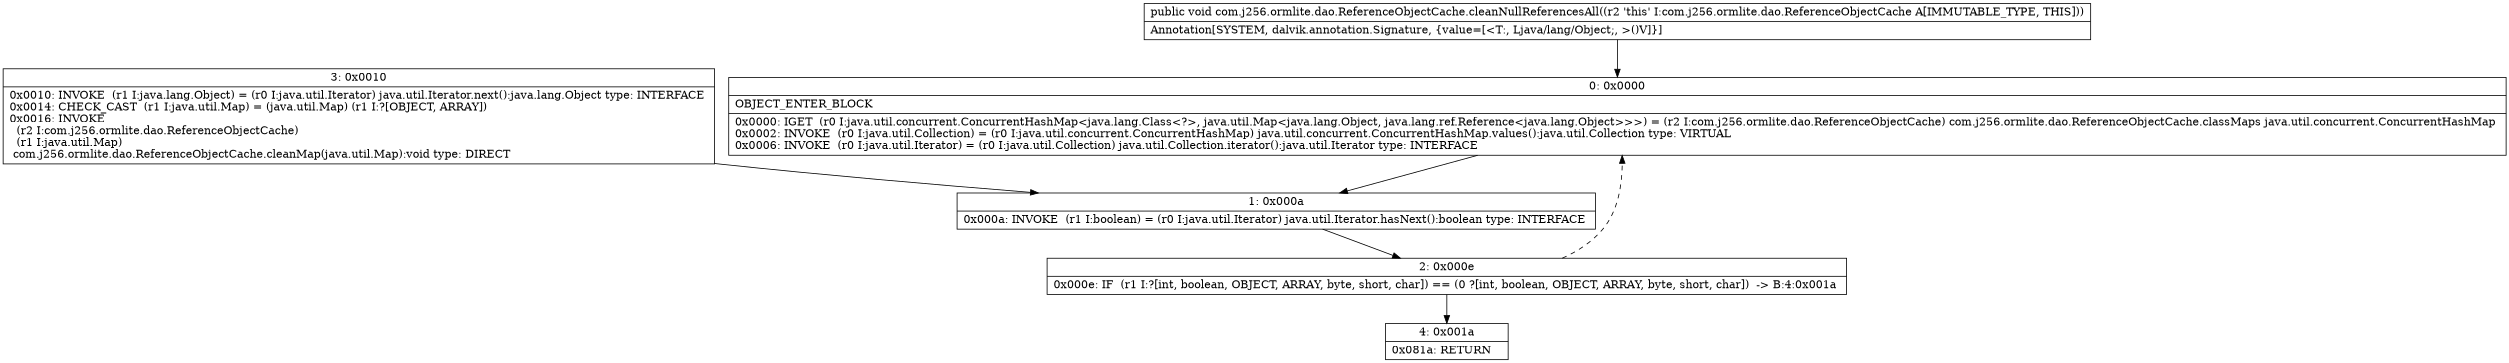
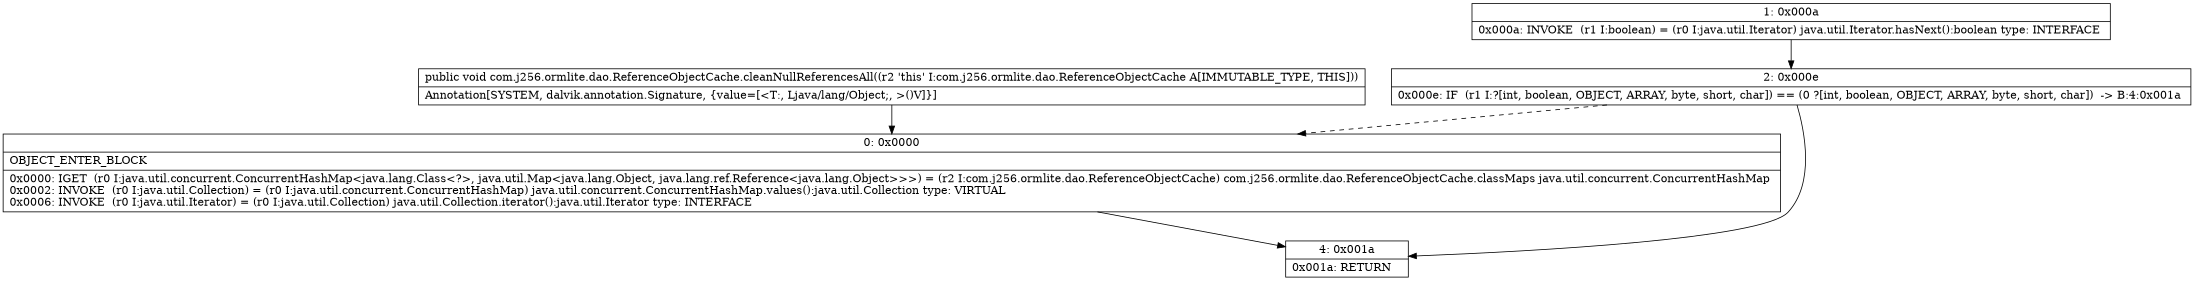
(359, 116) -> none
(1412, 173) -> (1187, 229)
(1447, 350) -> (1347, 268)
